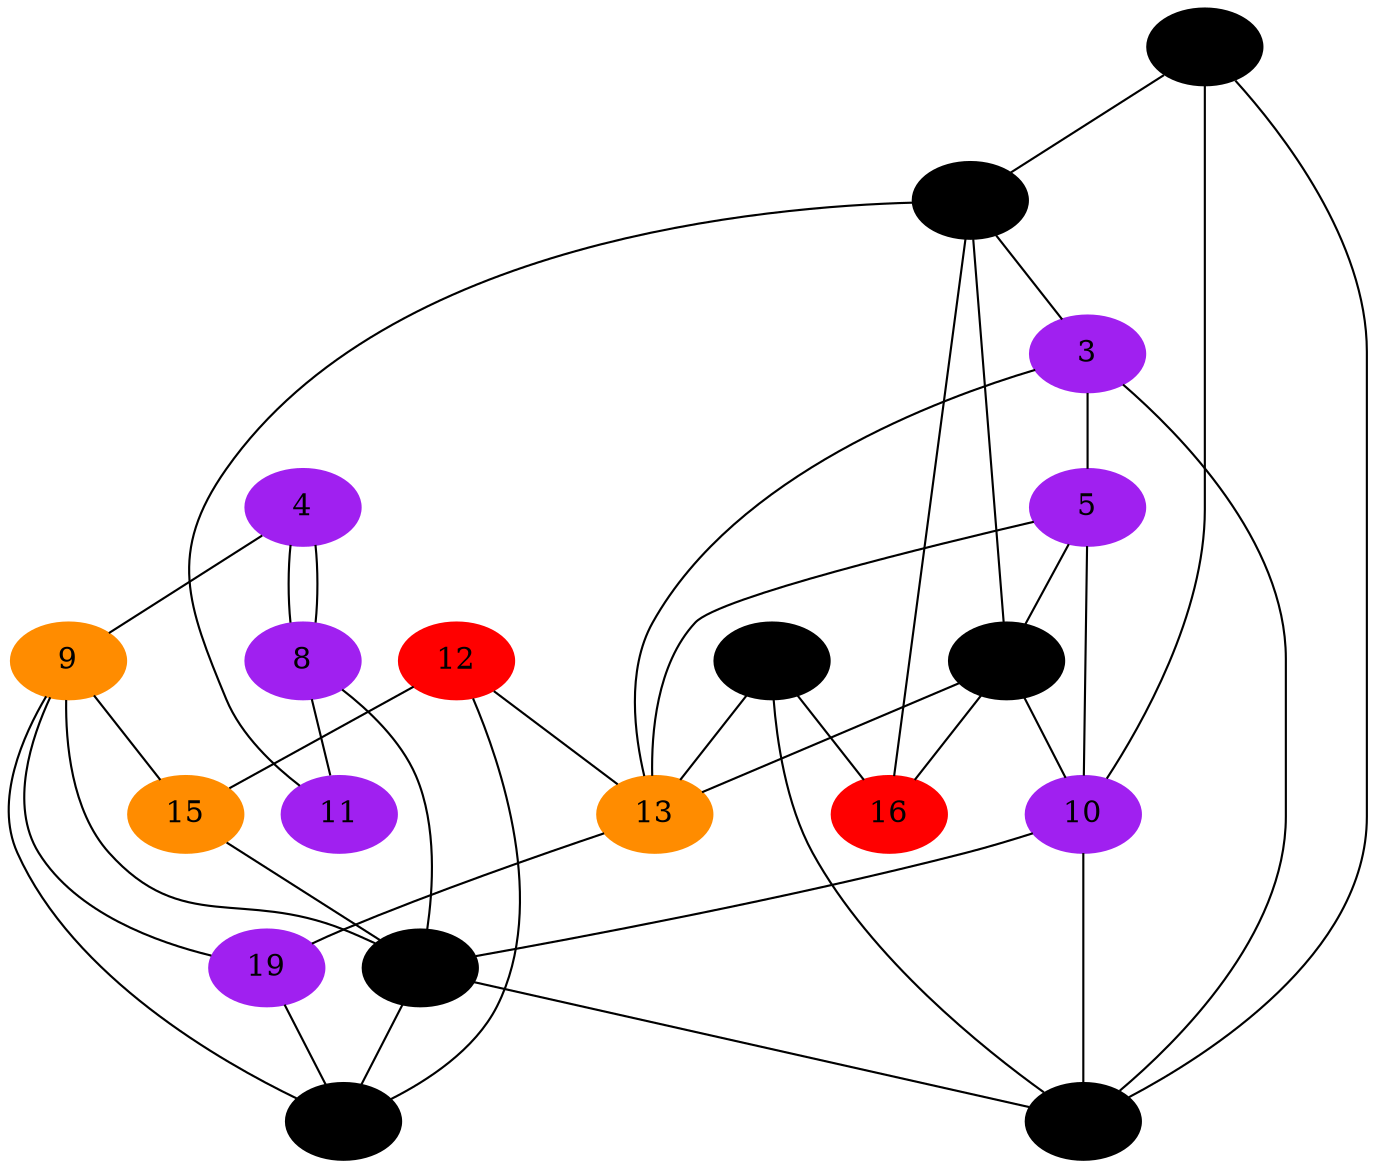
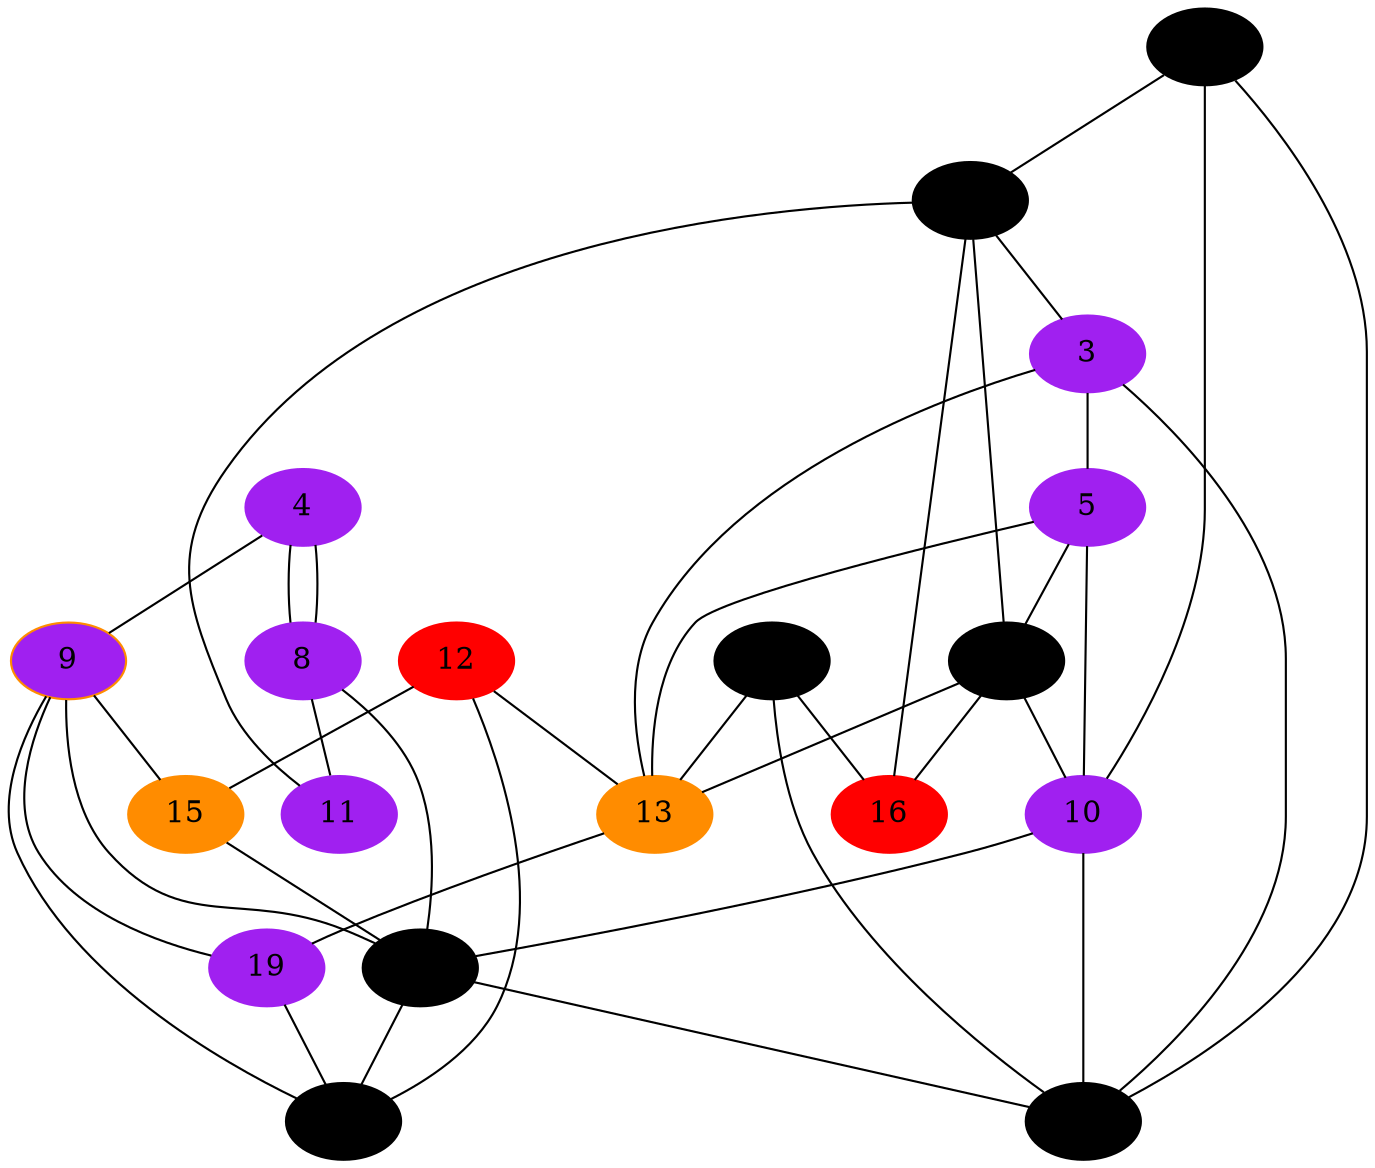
(69, 661) -> (69, 661)
